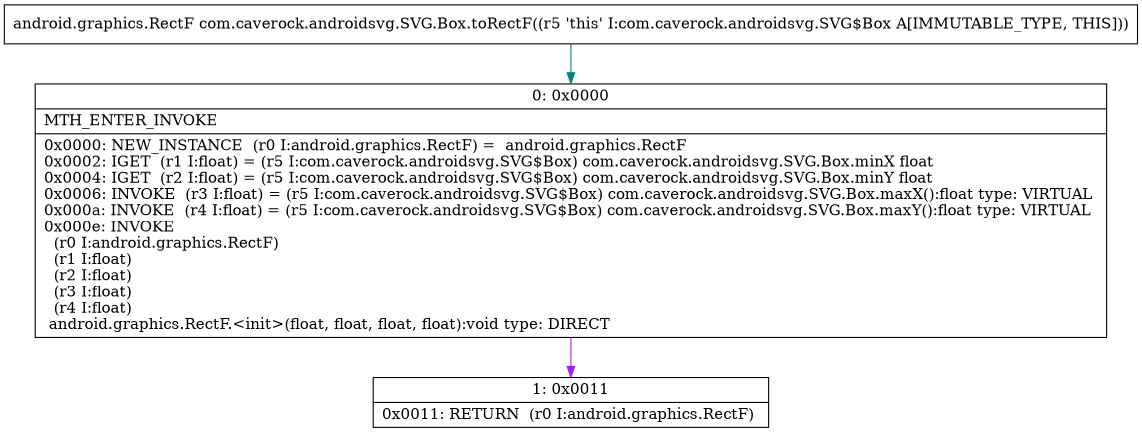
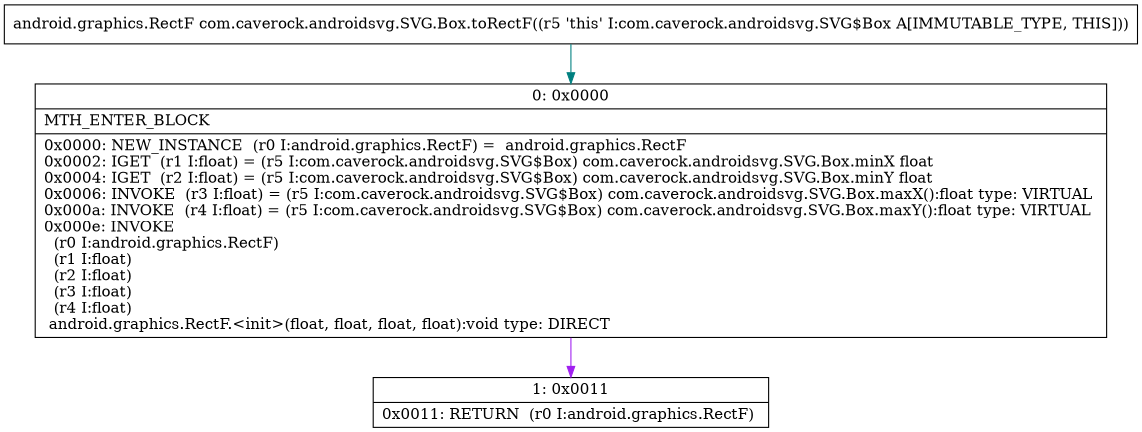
(131, 121) -> (127, 121)
